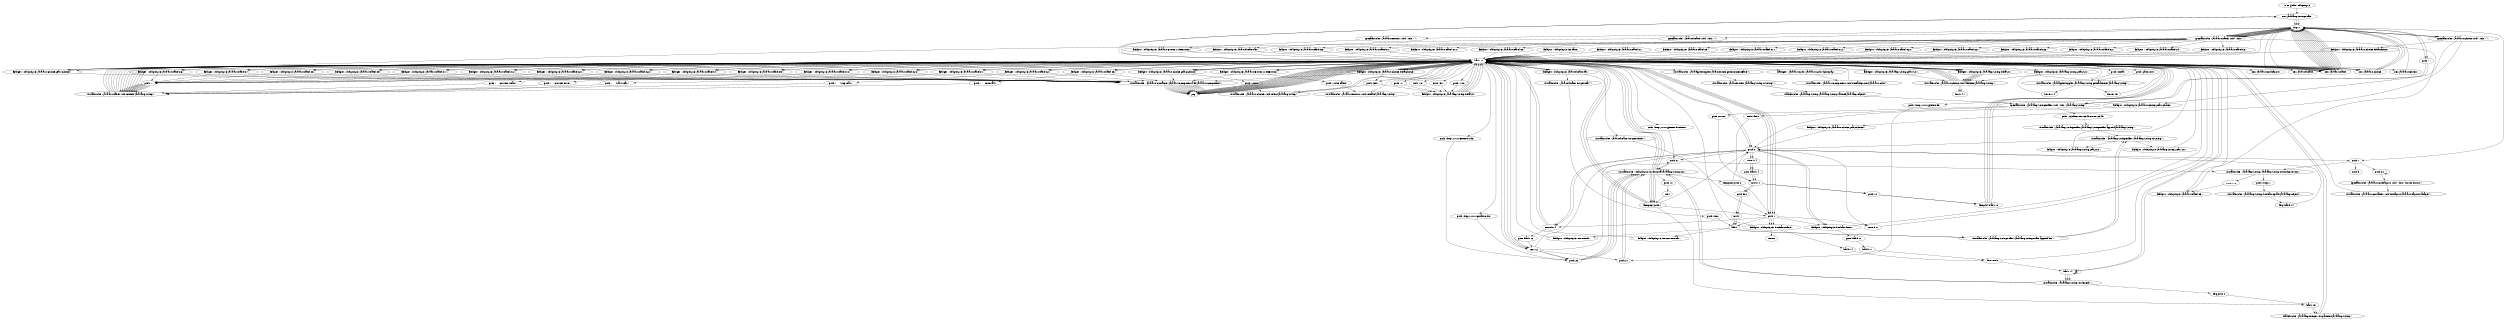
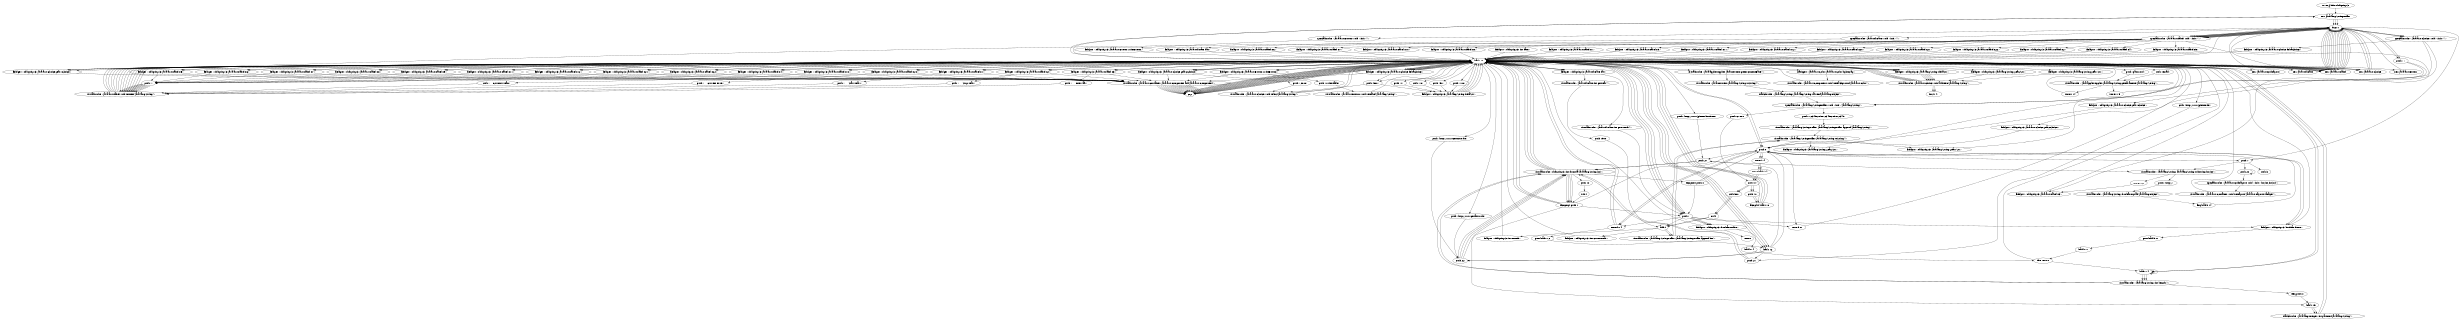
(1753, 116) -> none
(1752, 172) -> (1760, 172)
(1534, 250) -> (1768, 250)
